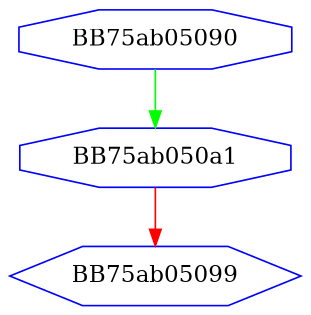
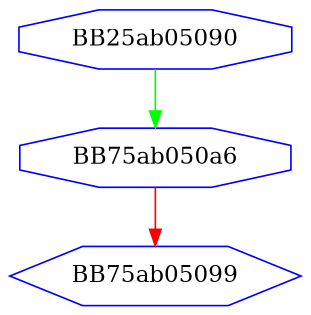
(155, 39) -> (155, 39)
(155, 158) -> (155, 158)
